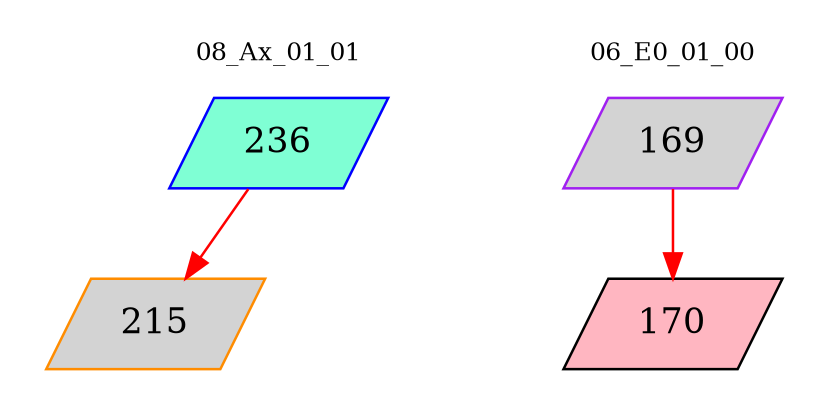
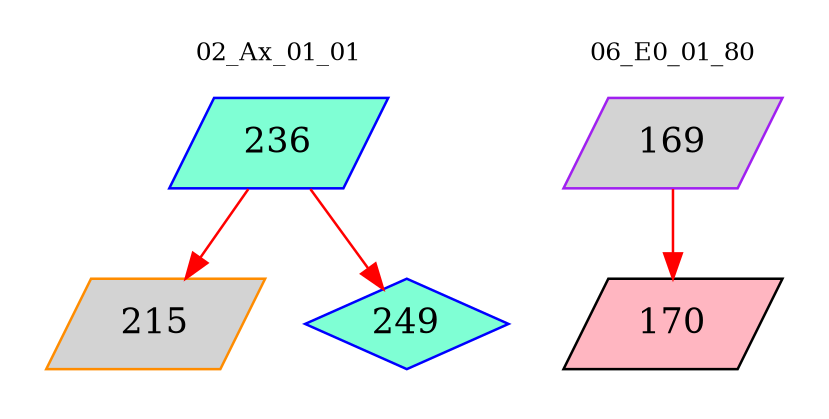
(279, 54) -> (279, 54)
(673, 54) -> (673, 54)
none -> (407, 324)
